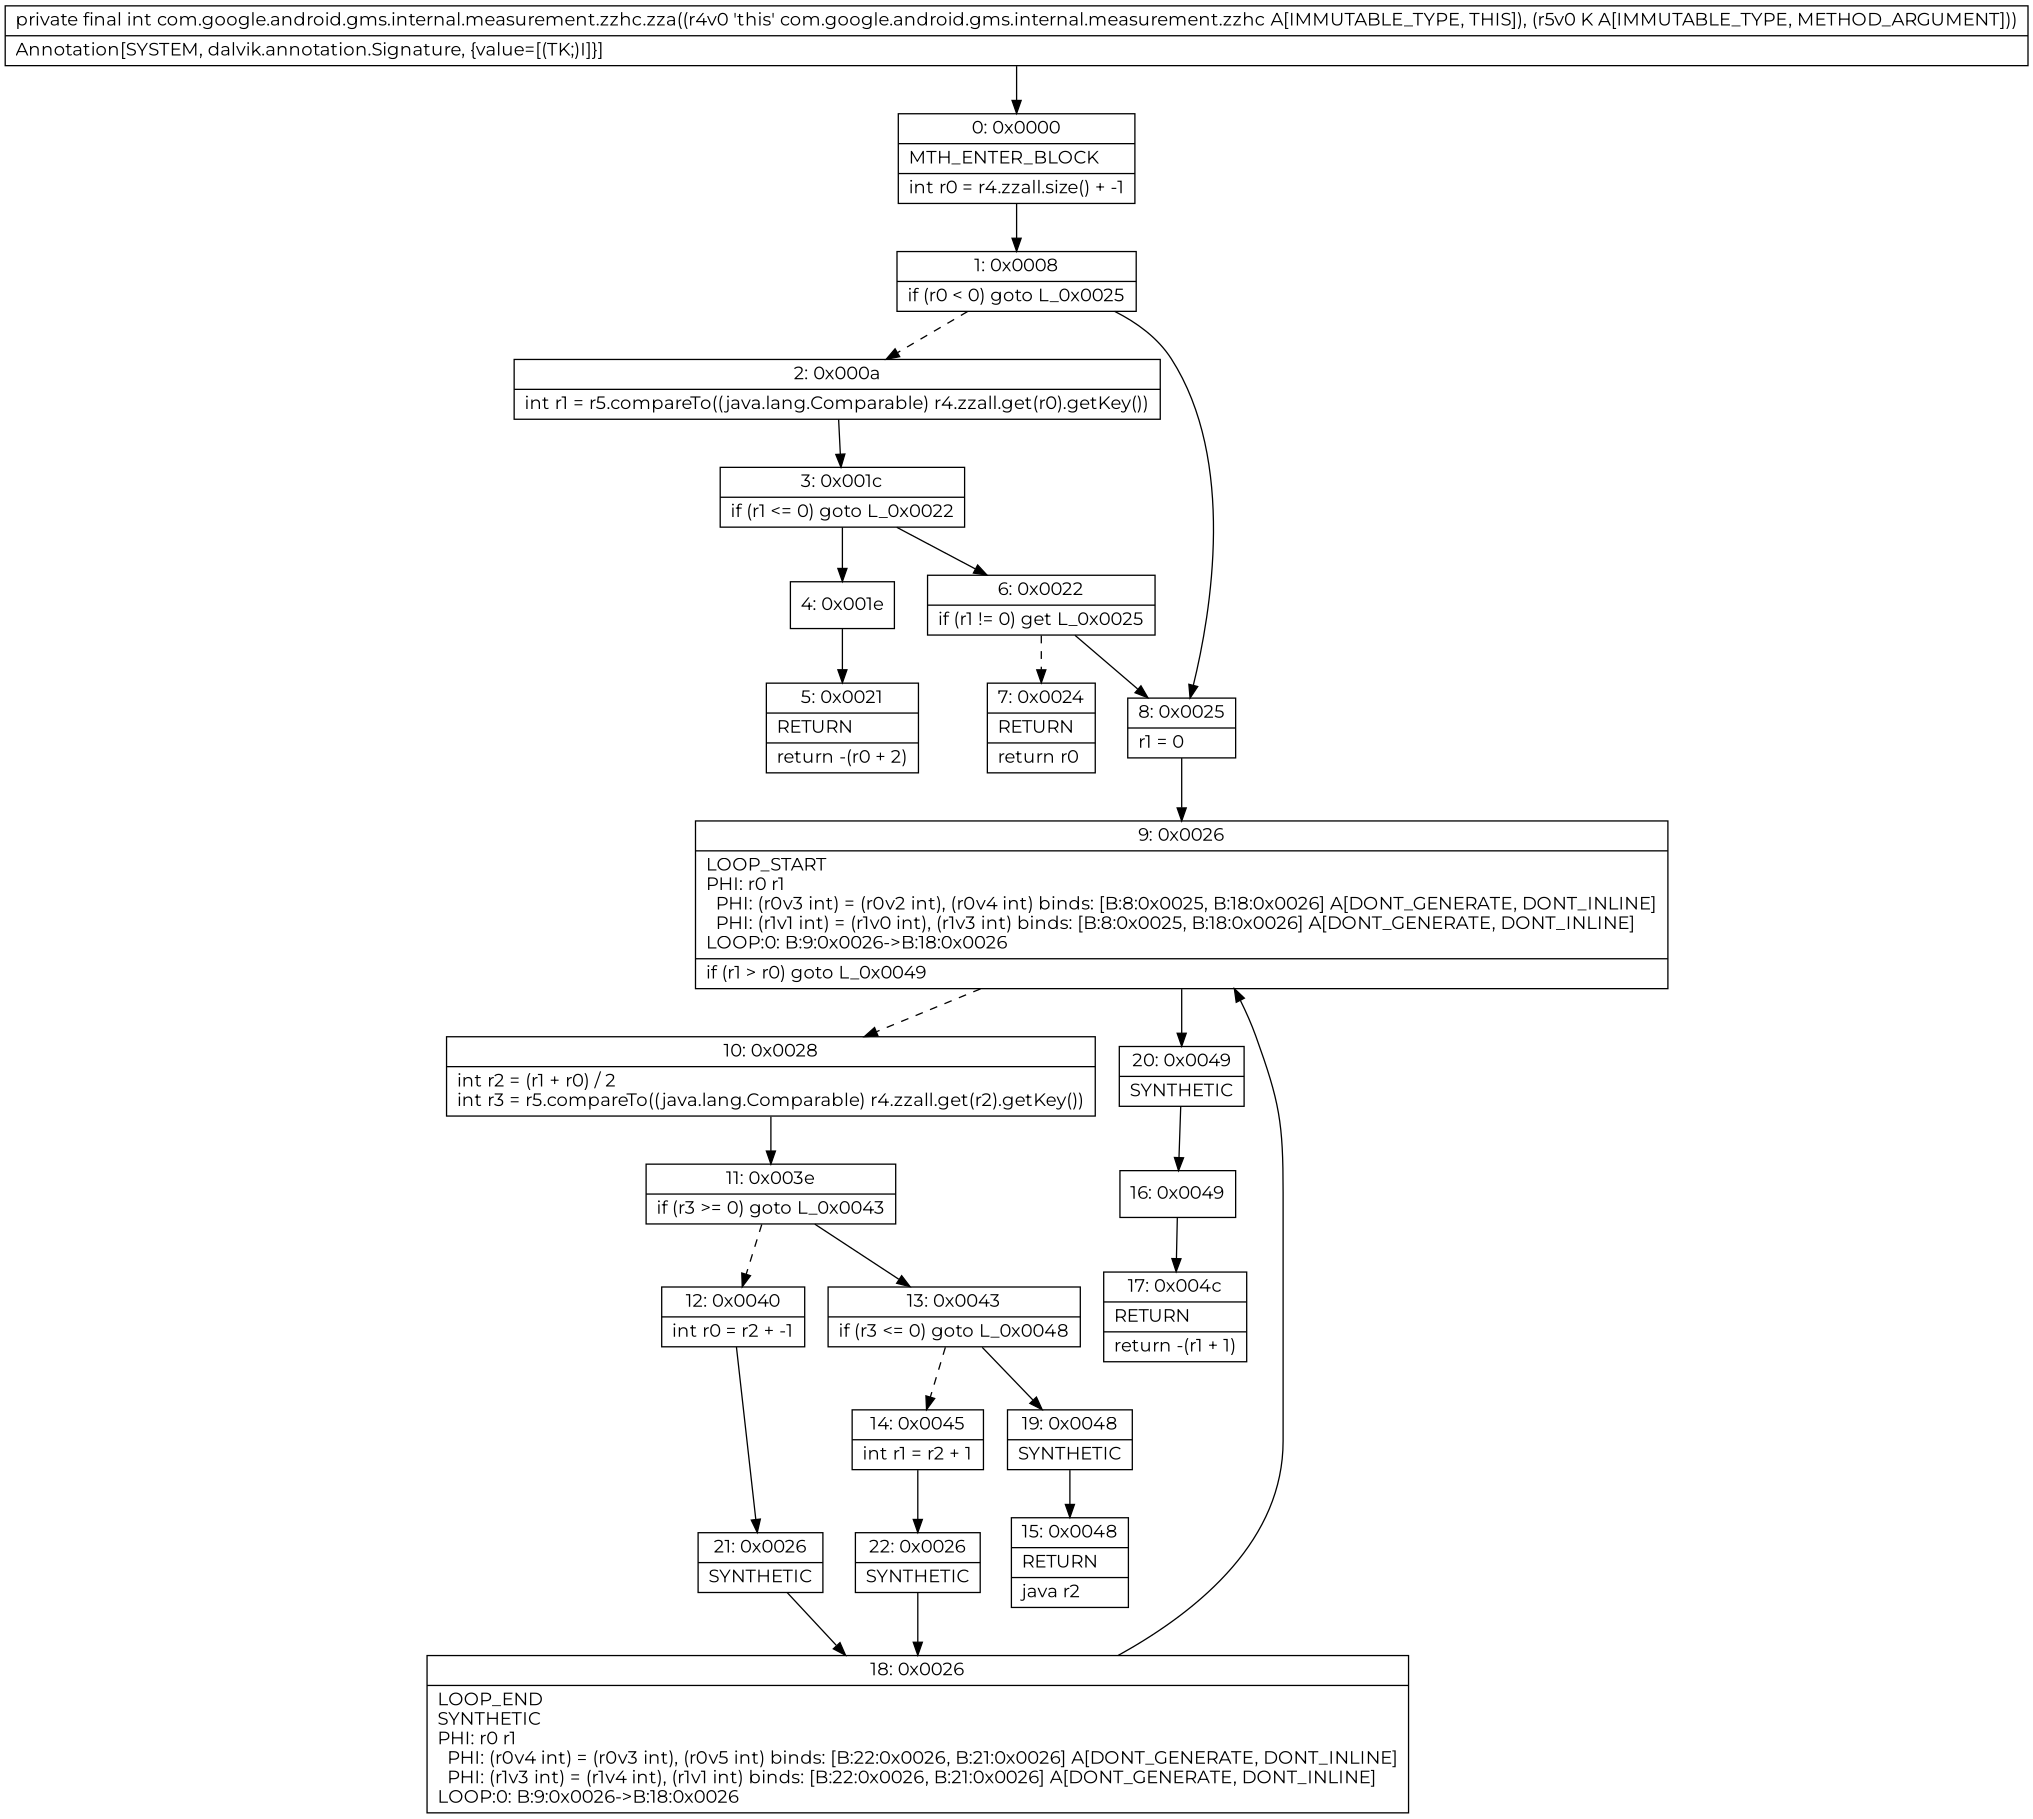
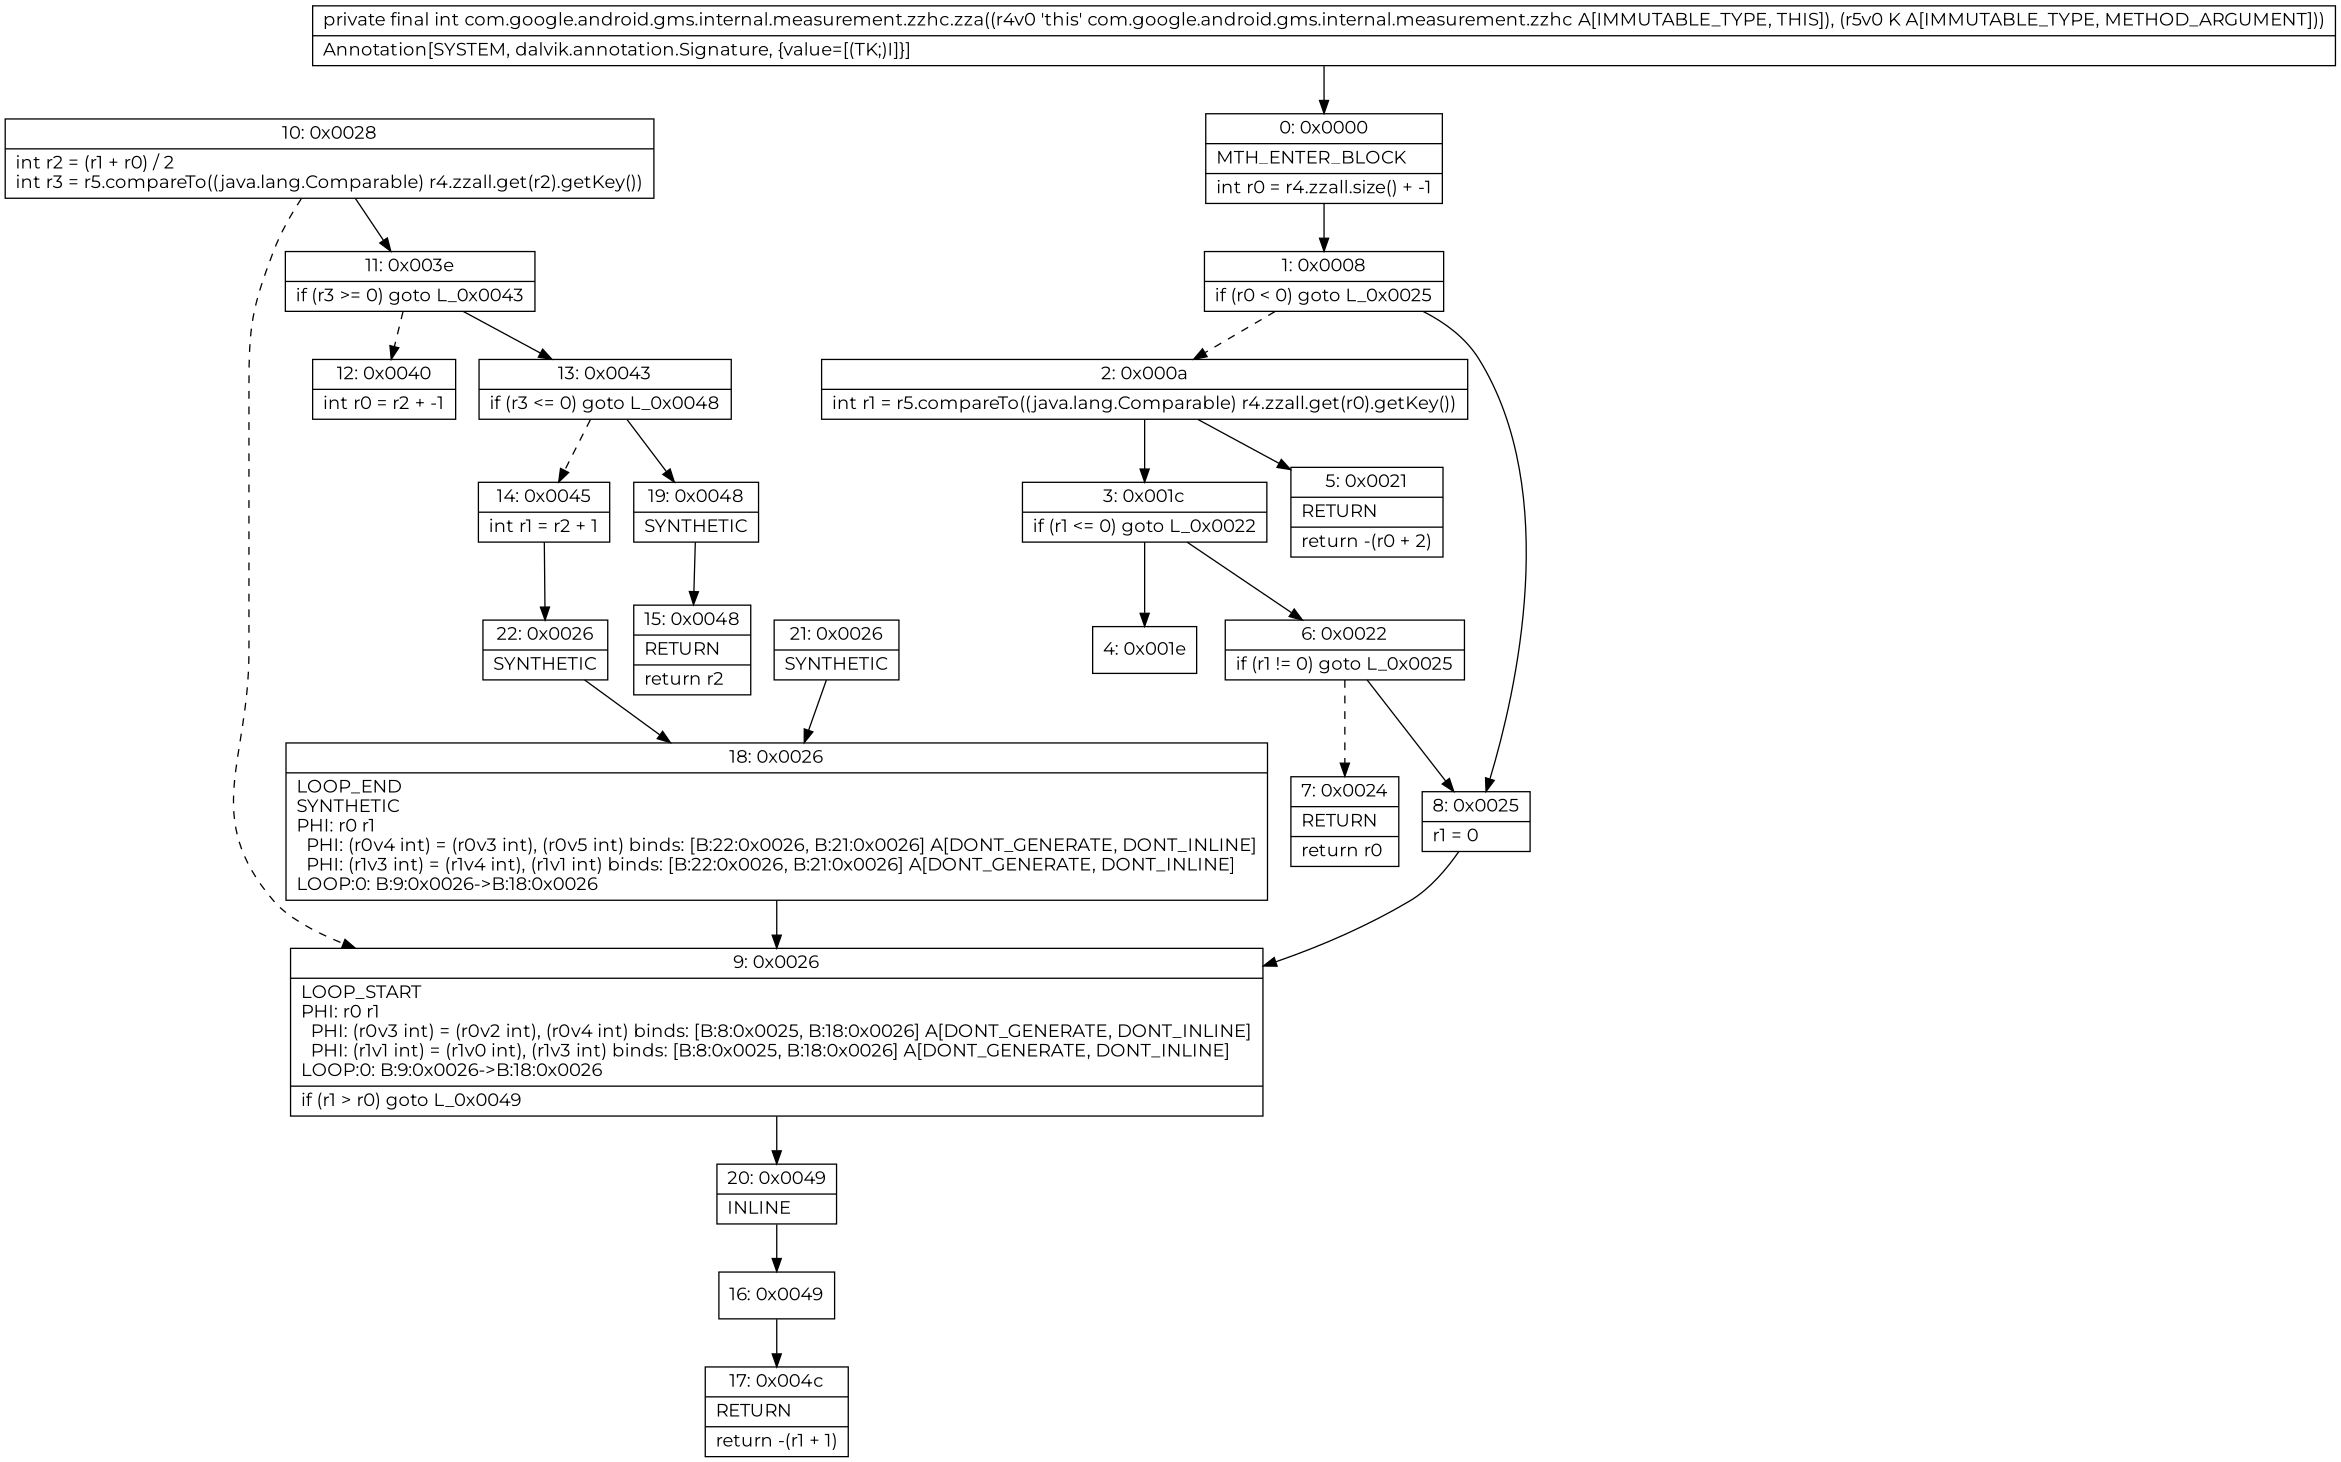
(1041, 619) -> (1345, 664)
(842, 649) -> (1238, 441)
(928, 1010) -> (249, 591)
(1182, 1091) -> (759, 1208)
(746, 1433) -> none
(1052, 1592) -> (684, 679)
